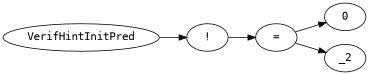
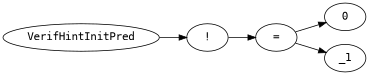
(345, 58) -> (345, 58)
